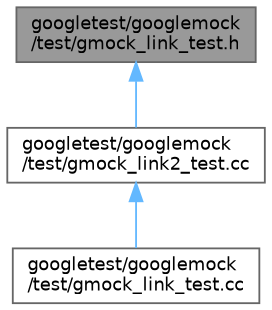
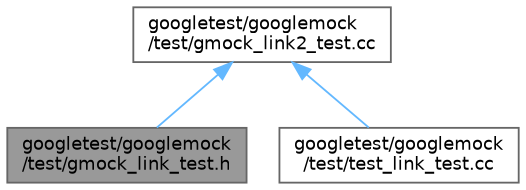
(136, 104) -> (188, 101)
(136, 276) -> (399, 155)
